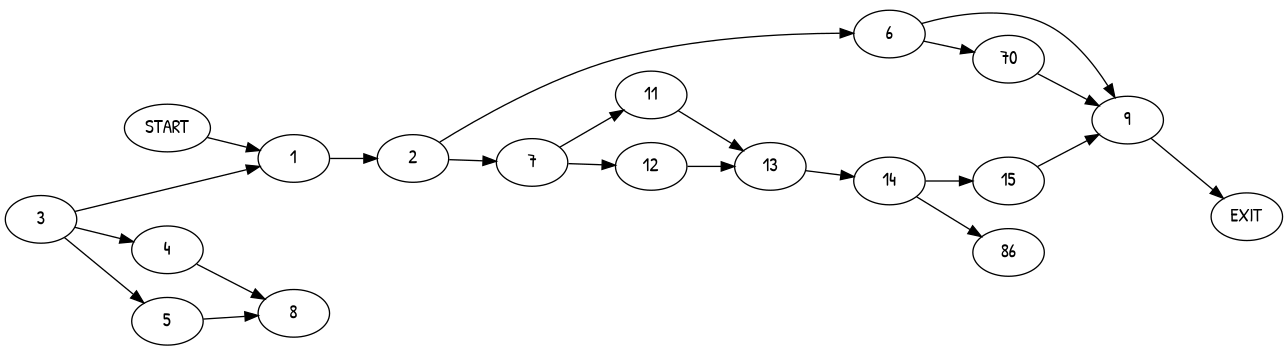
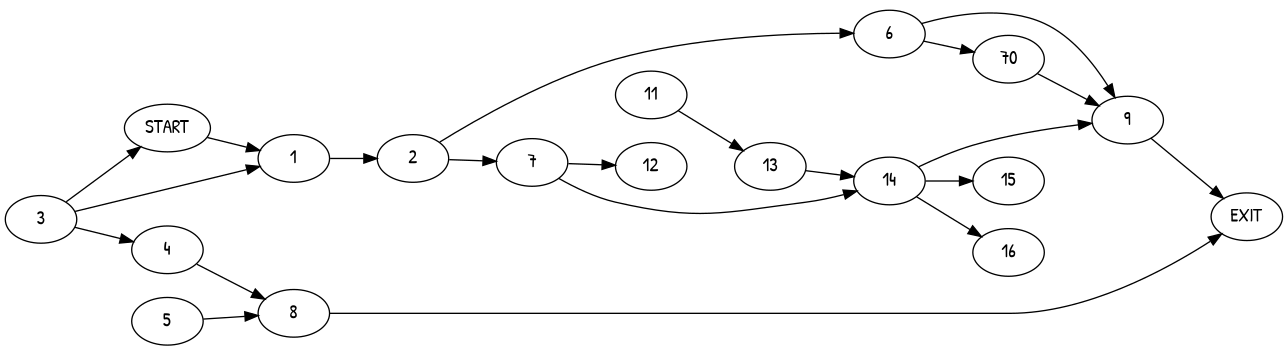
(586, 132) -> (699, 213)
(1062, 154) -> (997, 139)
(704, 166) -> none
(1009, 252) -> (1009, 252)
(99, 266) -> (98, 178)
none -> (778, 313)
